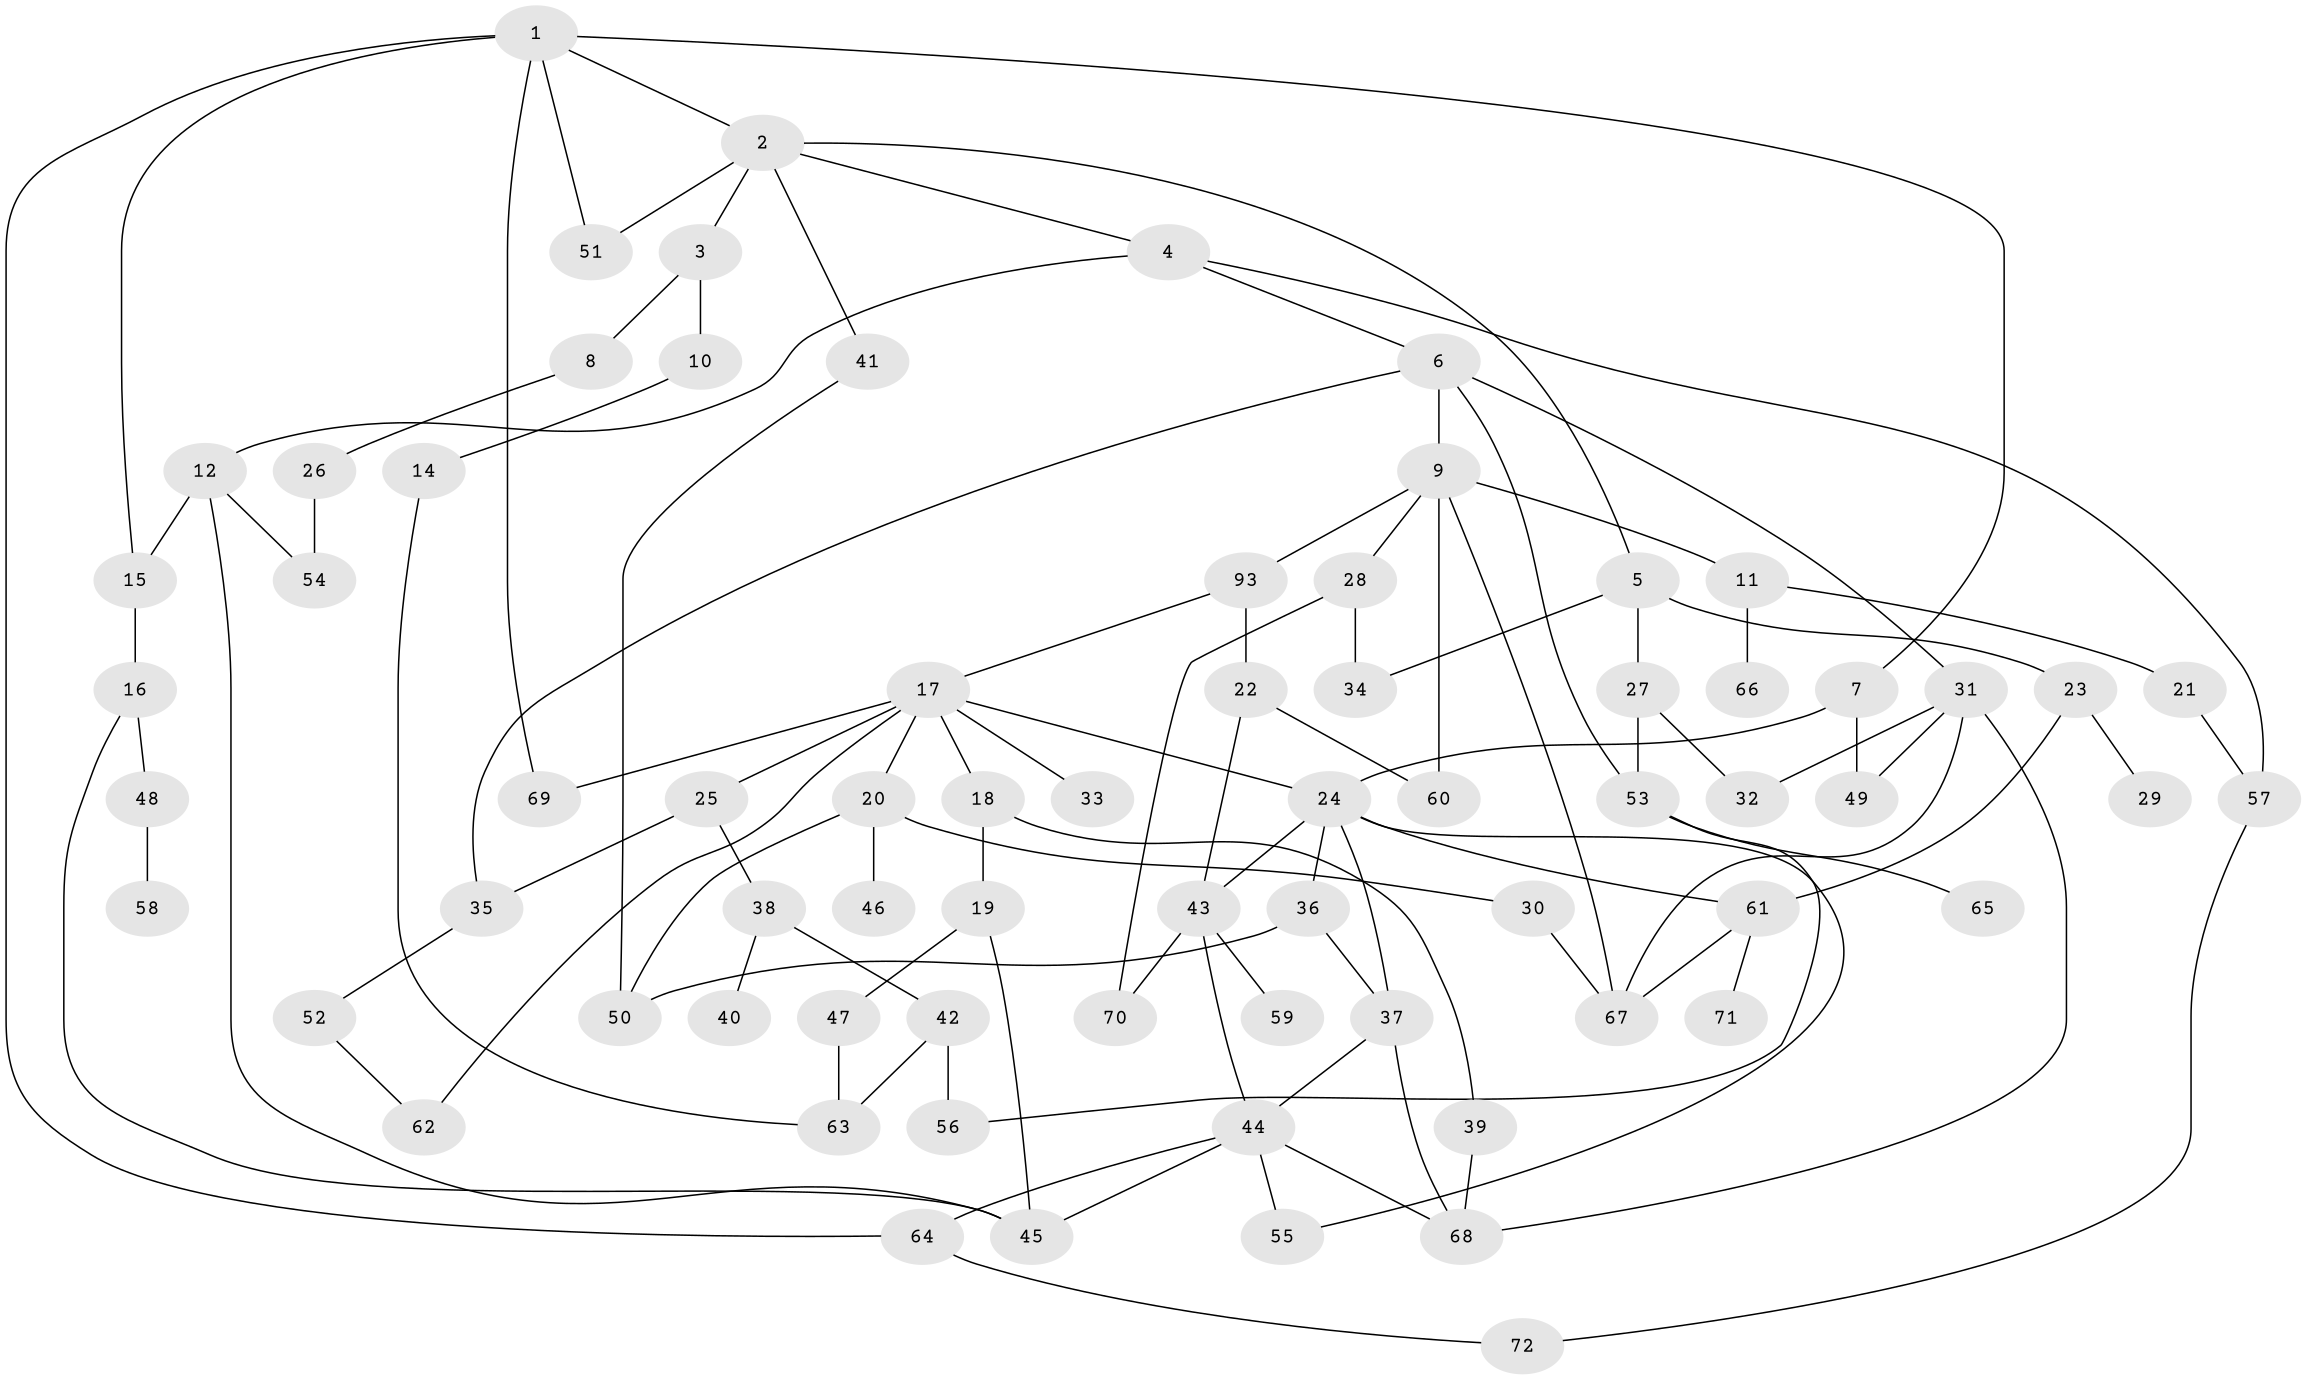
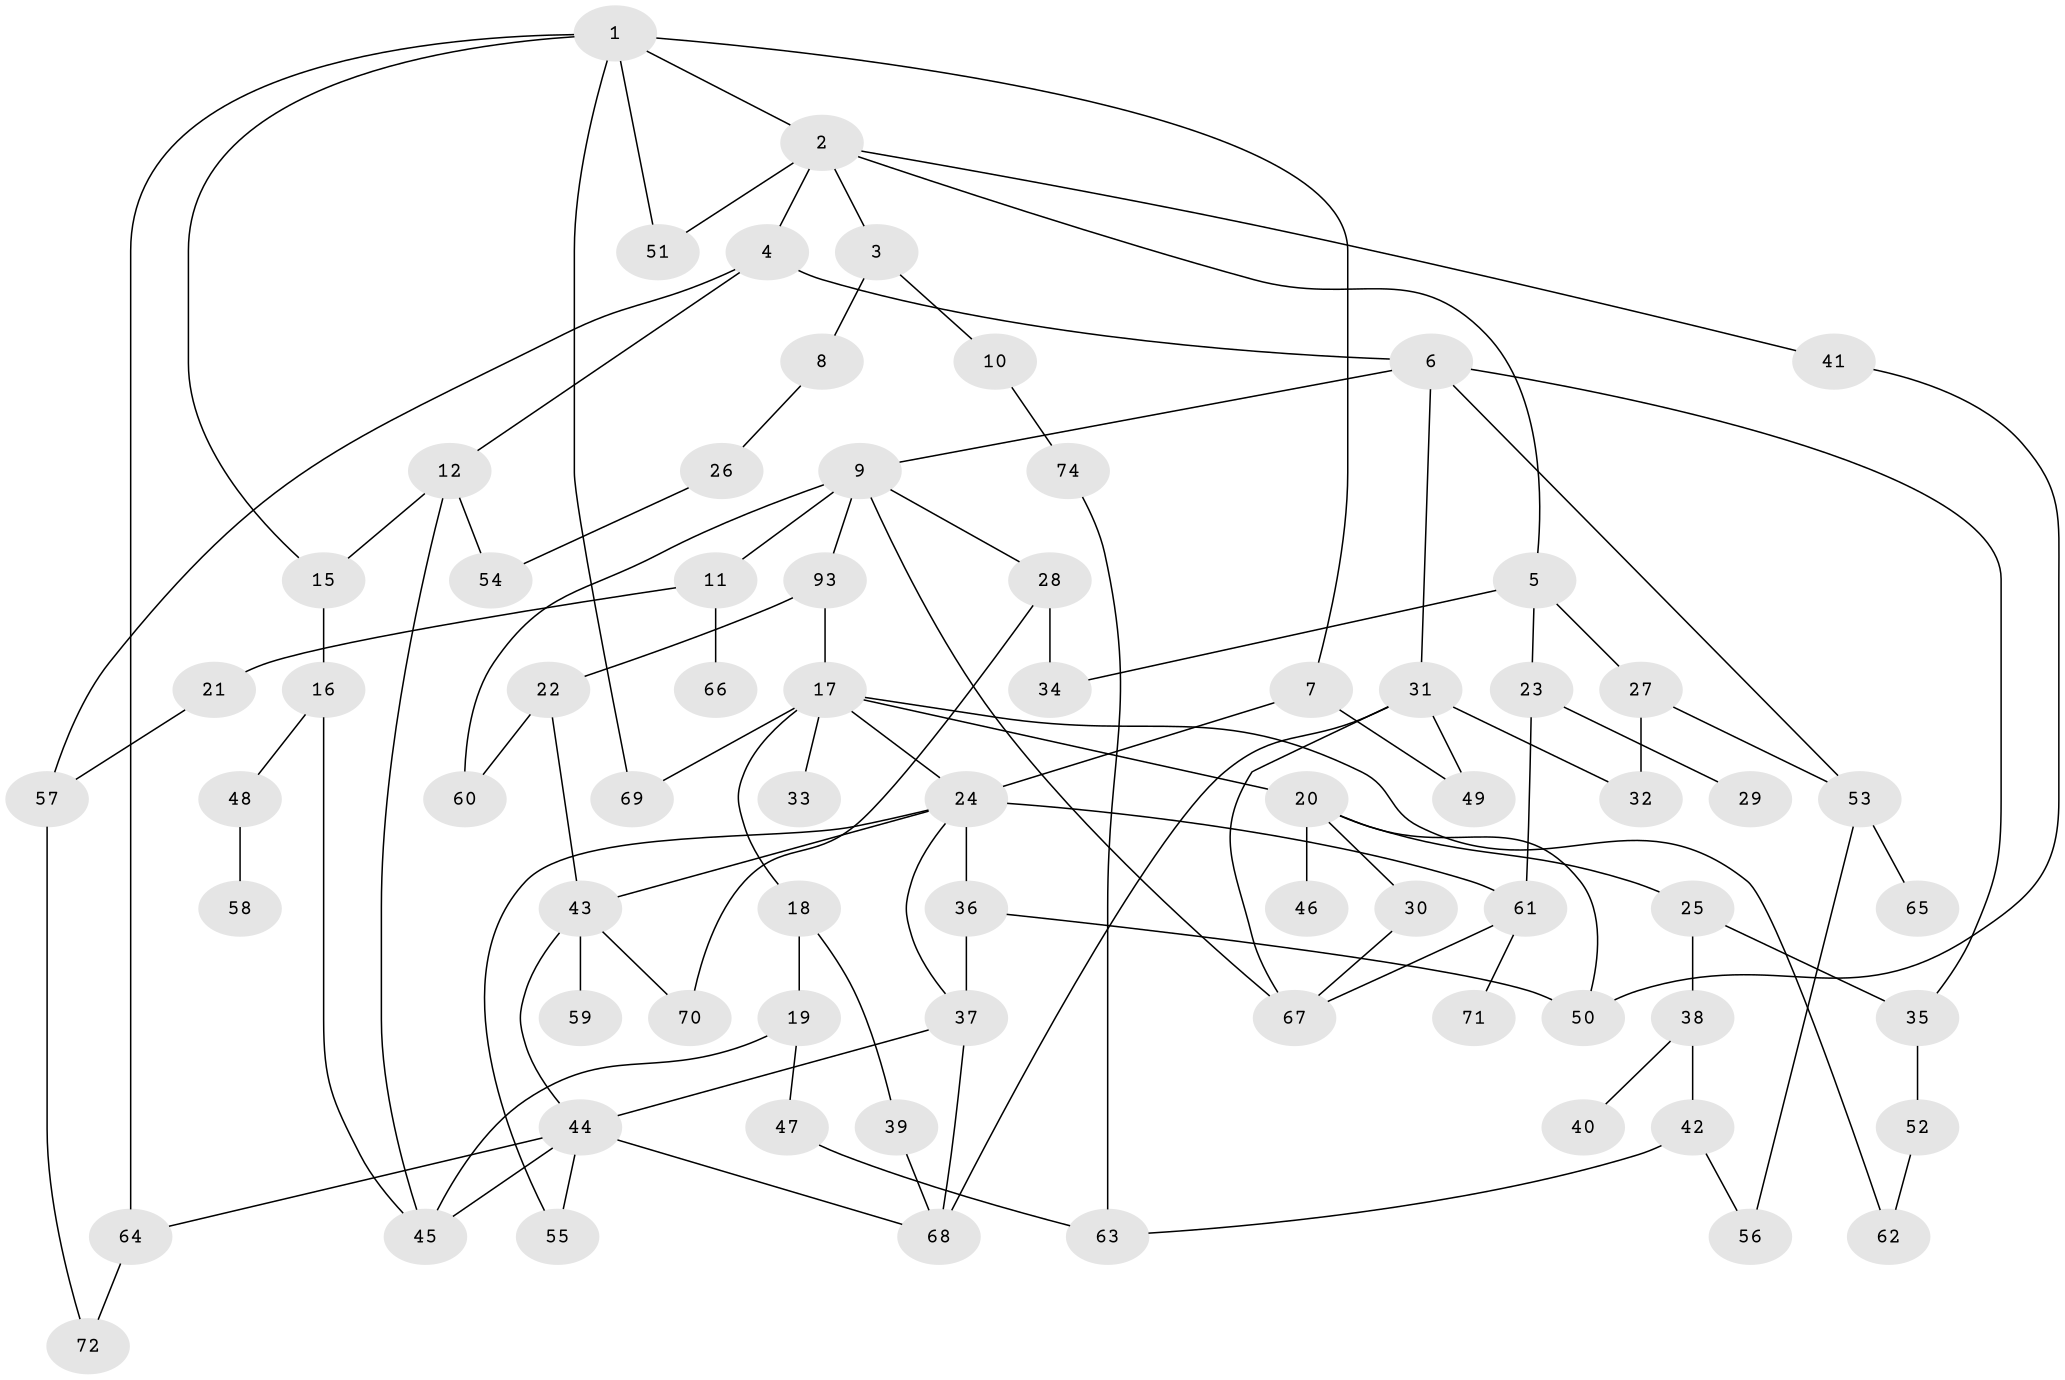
(424, 471) -> (1068, 471)
(817, 745) -> (1540, 860)
